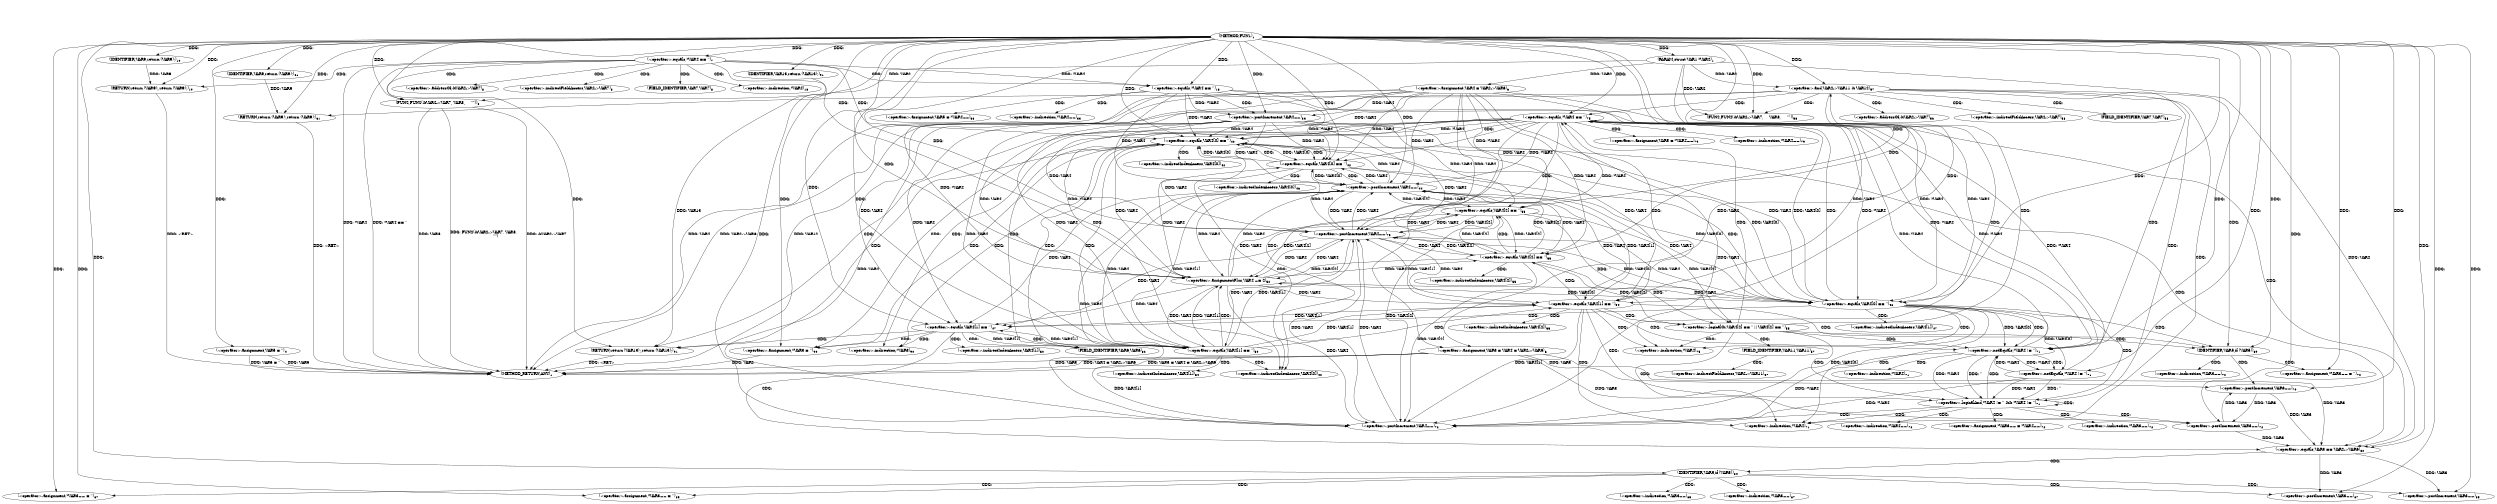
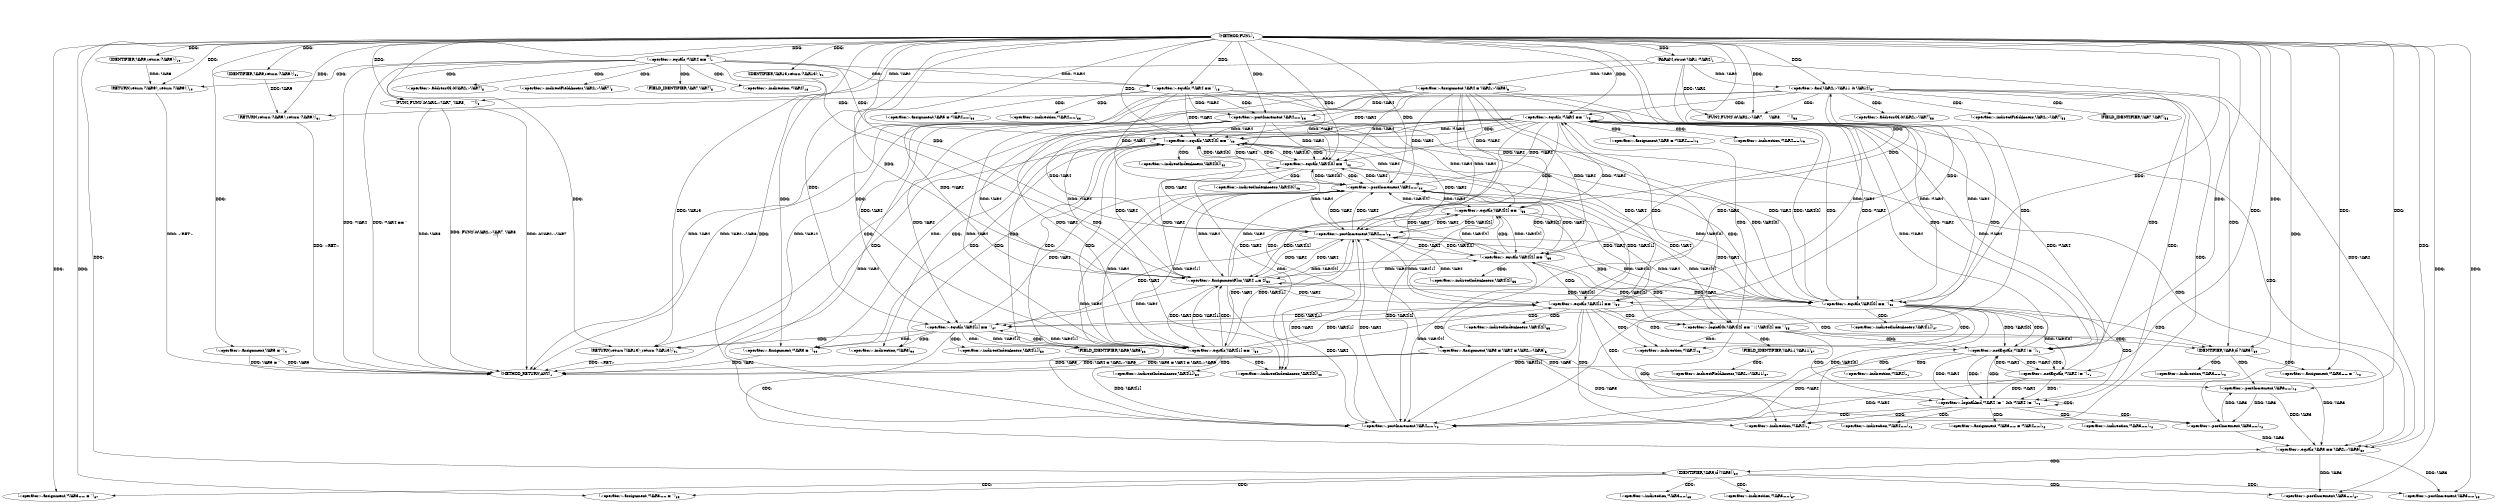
(890, 164) -> (890, 164)
(2038, 403) -> (2038, 403)
